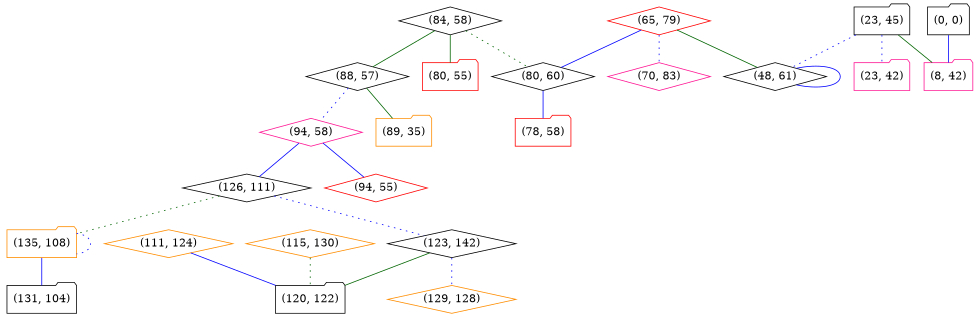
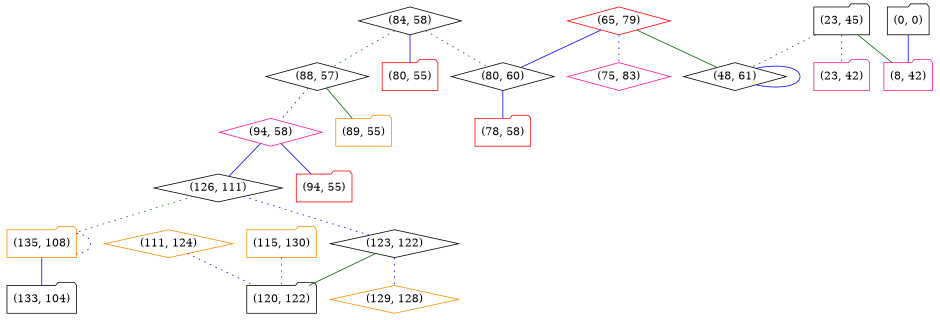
(404, 49) -> (364, 49)
(450, 49) -> (410, 49)
(824, 51) -> (784, 51)
(659, 77) -> (619, 77)
(404, 132) -> (364, 132)
(376, 188) -> (324, 188)
(310, 244) -> (282, 244)
(452, 244) -> (395, 244)
(233, 269) -> (221, 269)
(42, 299) -> (42, 299)
